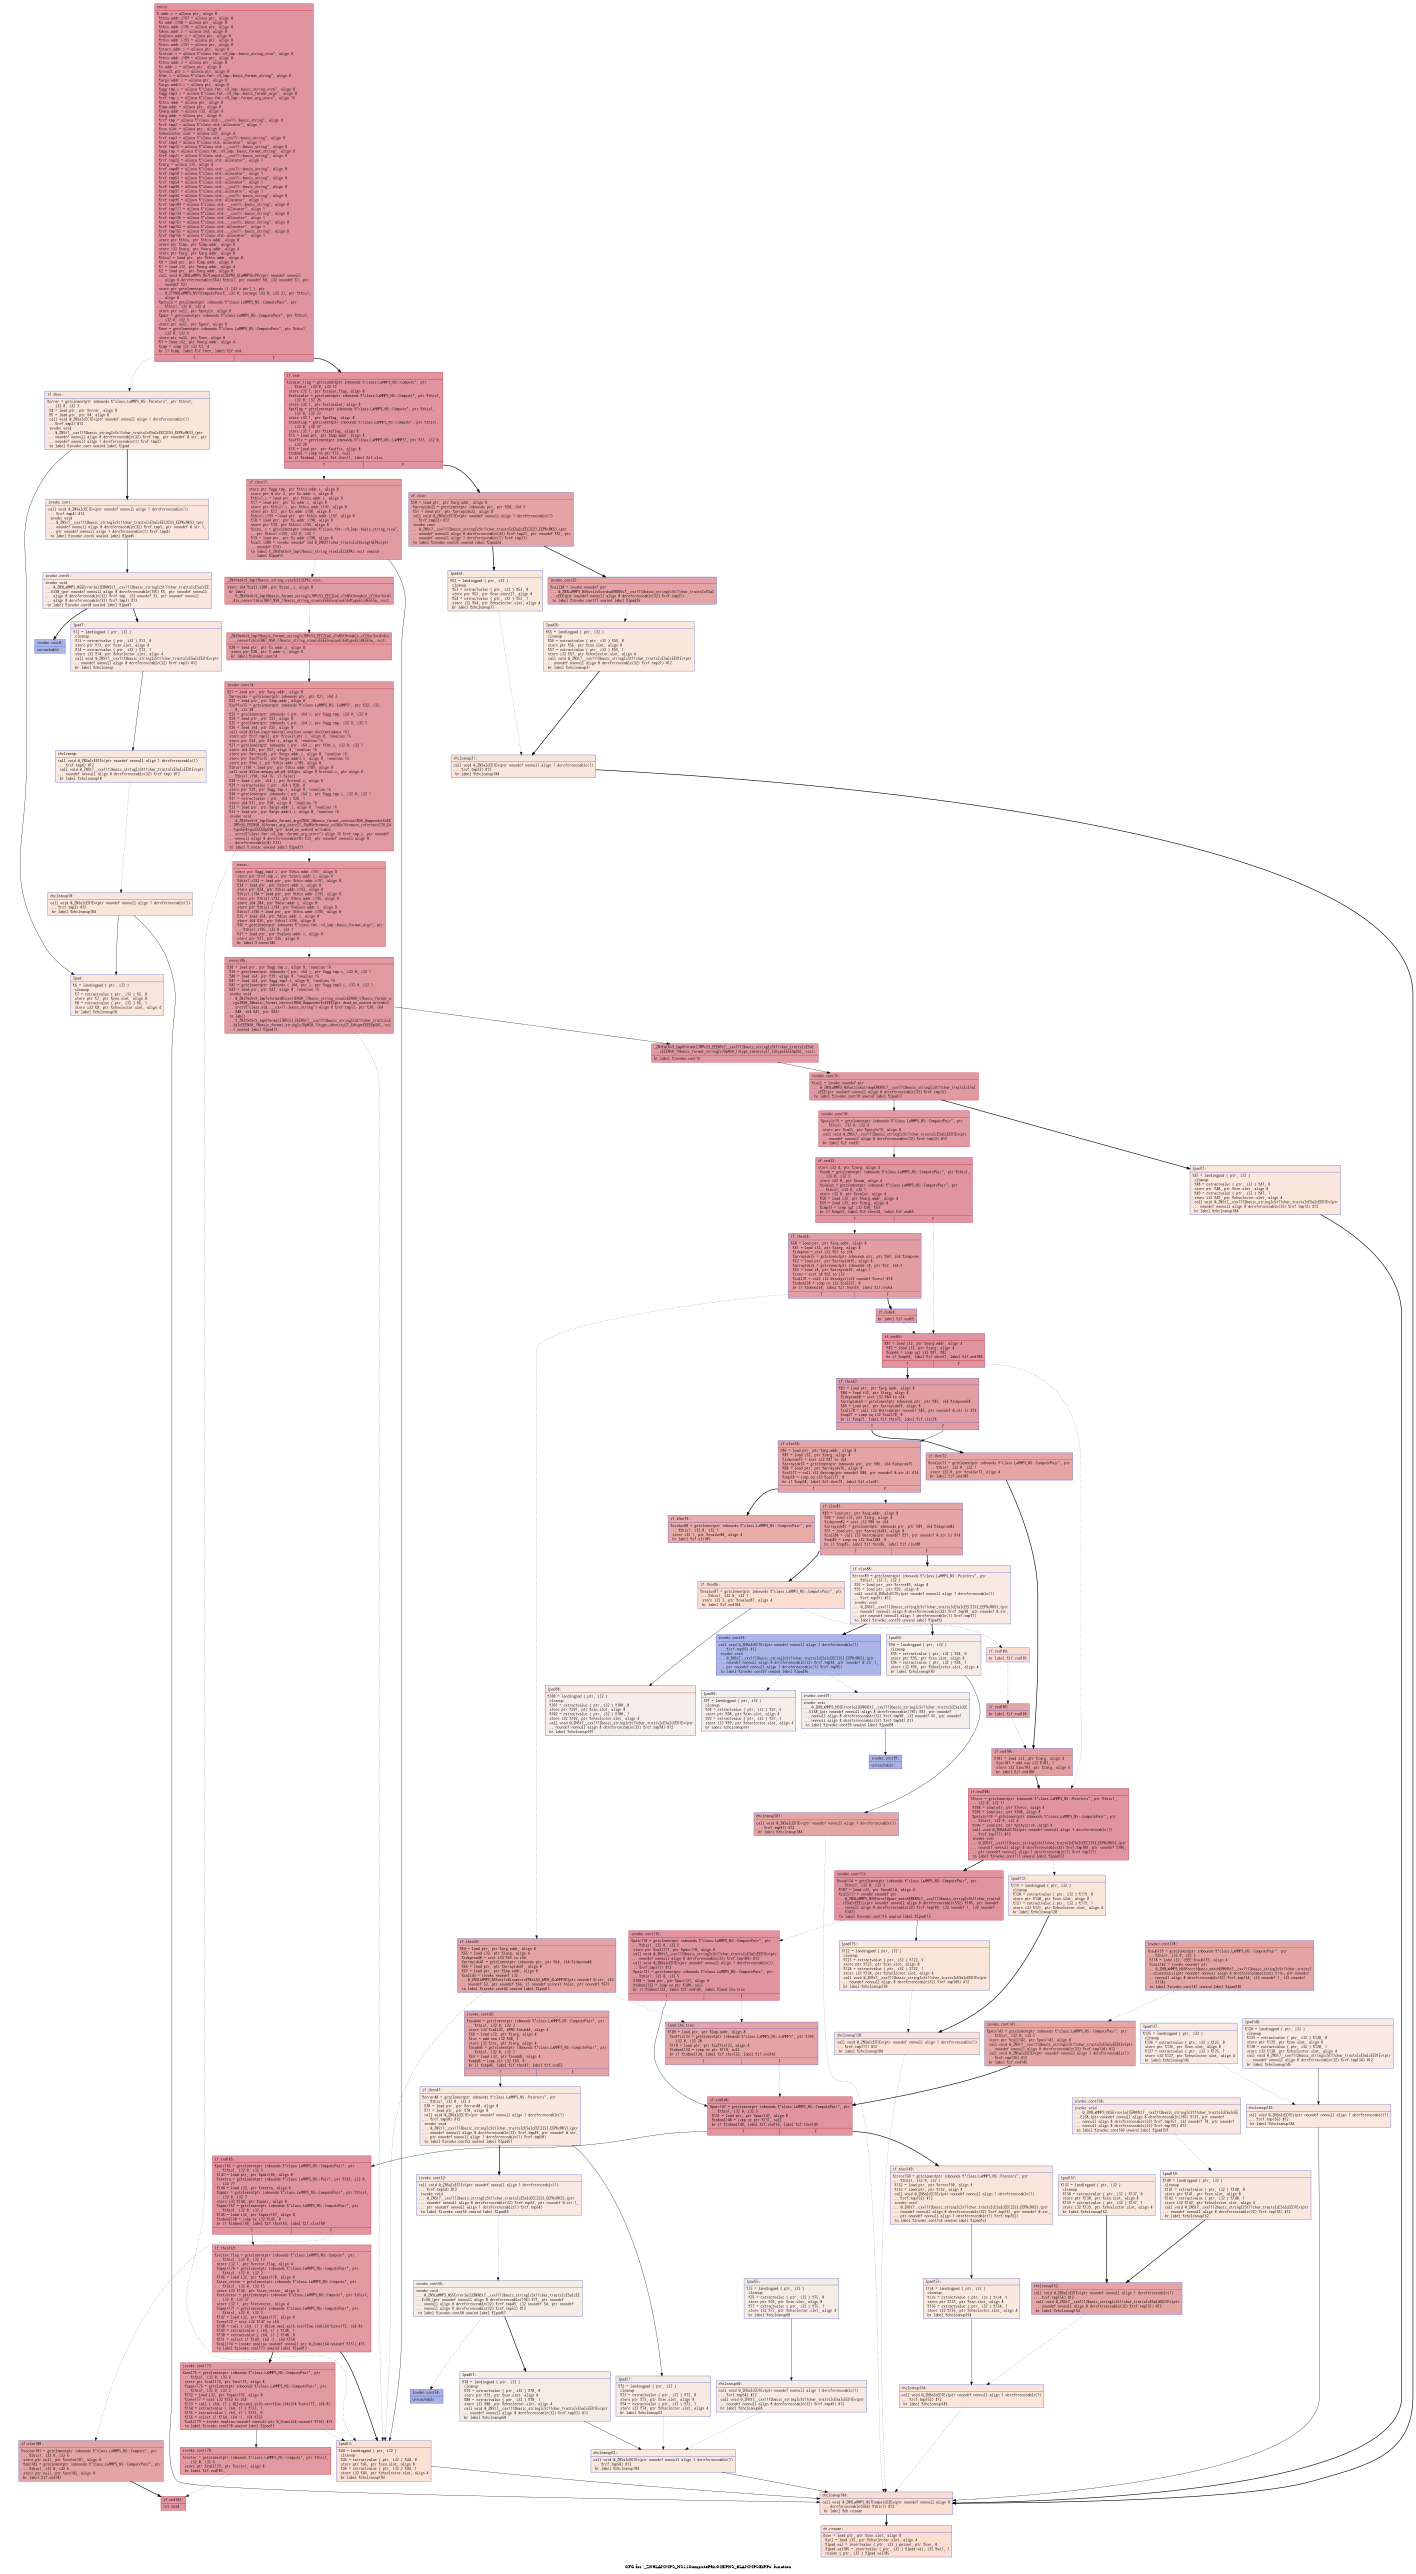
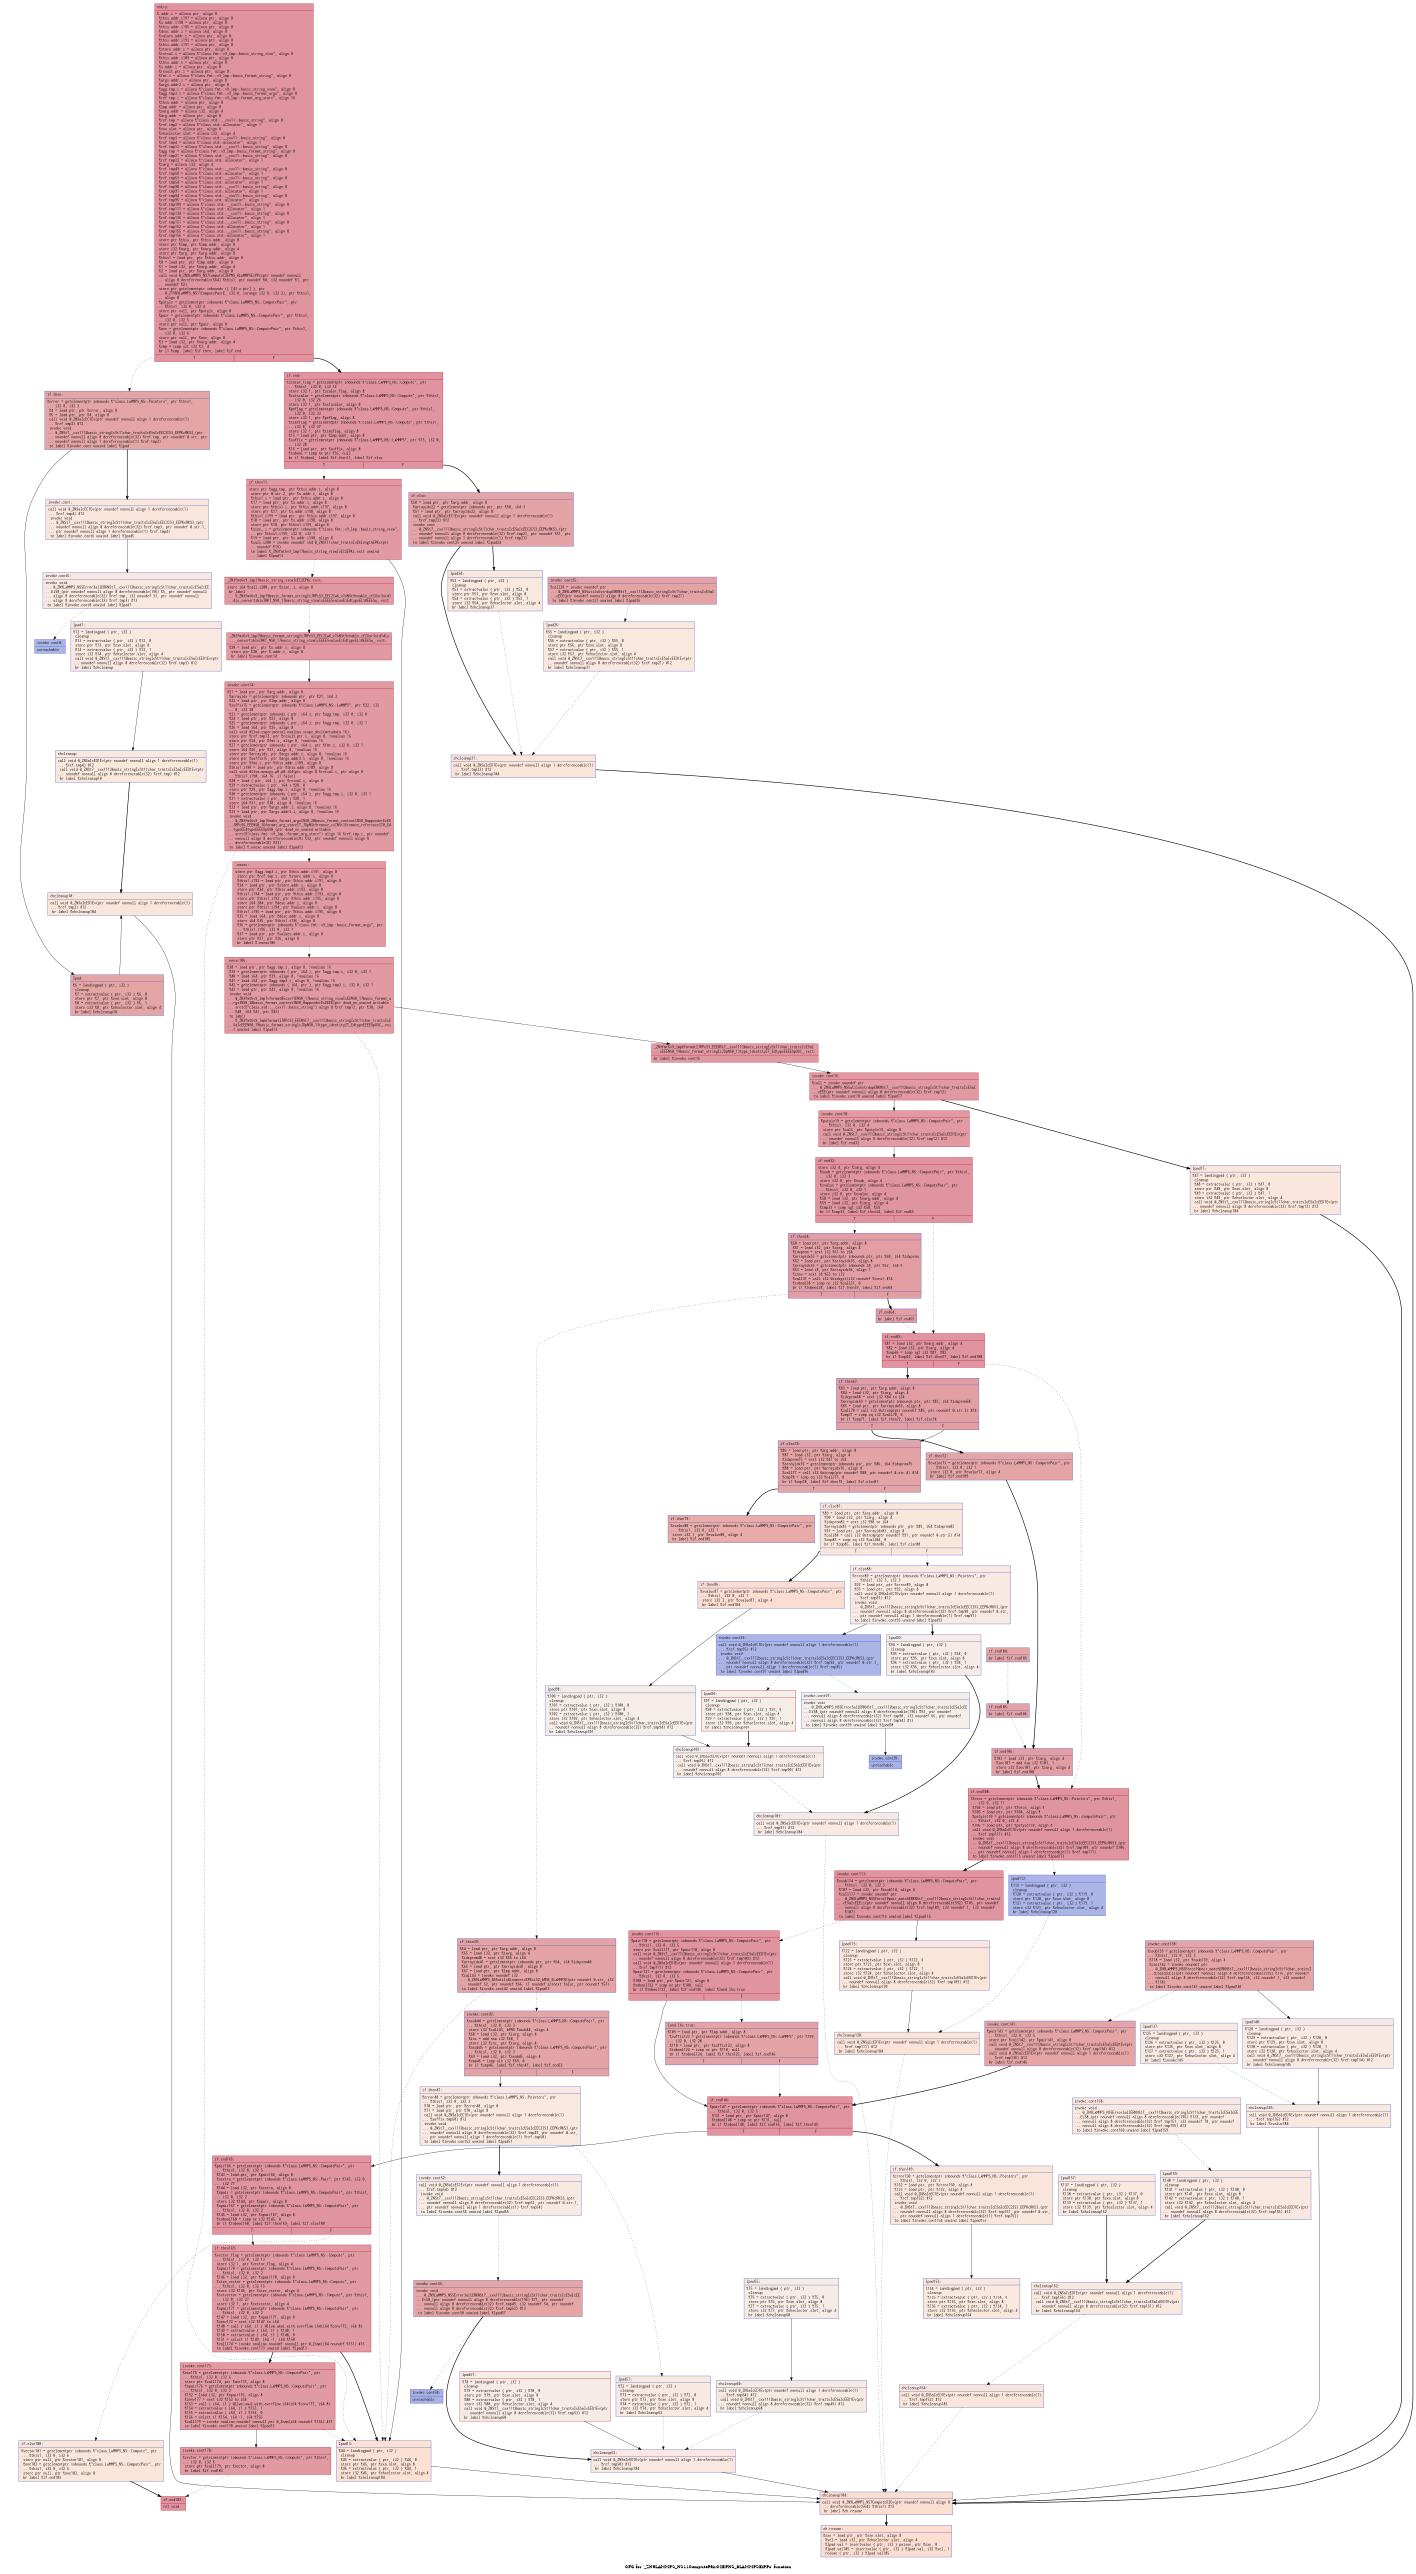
(127, 420) -> (127, 420)
(574, 561) -> (459, 653)
(491, 594) -> (488, 594)
(135, 614) -> none
(69, 621) -> (69, 621)
(567, 712) -> (567, 712)
(125, 836) -> (125, 836)
(117, 944) -> (121, 947)
(117, 995) -> (117, 995)
(891, 1529) -> (891, 1529)
(691, 1539) -> (691, 1539)
(927, 1559) -> (927, 1559)
(901, 1627) -> none
(856, 1629) -> (856, 1629)
(1008, 1655) -> (1008, 1655)
(620, 1711) -> (620, 1711)
(748, 1711) -> (748, 1711)
none -> (748, 1762)
(952, 1762) -> (952, 1762)
(826, 1824) -> (826, 1824)
(1057, 1895) -> (1057, 1895)
(1188, 1960) -> (1187, 1960)
(1007, 1985) -> (1007, 1985)
none -> (1273, 2004)
(644, 2007) -> (537, 2000)
(910, 2010) -> (910, 2010)
(1166, 2060) -> (1163, 2060)
(441, 2119) -> (444, 2119)
(1272, 2124) -> (1269, 2124)
(636, 2251) -> (636, 2251)
(498, 2298) -> (498, 2298)
(1107, 2298) -> (1107, 2298)
(515, 2343) -> (462, 2433)
(972, 2350) -> none
(535, 2396) -> (535, 2396)
(91, 2461) -> (91, 2461)
